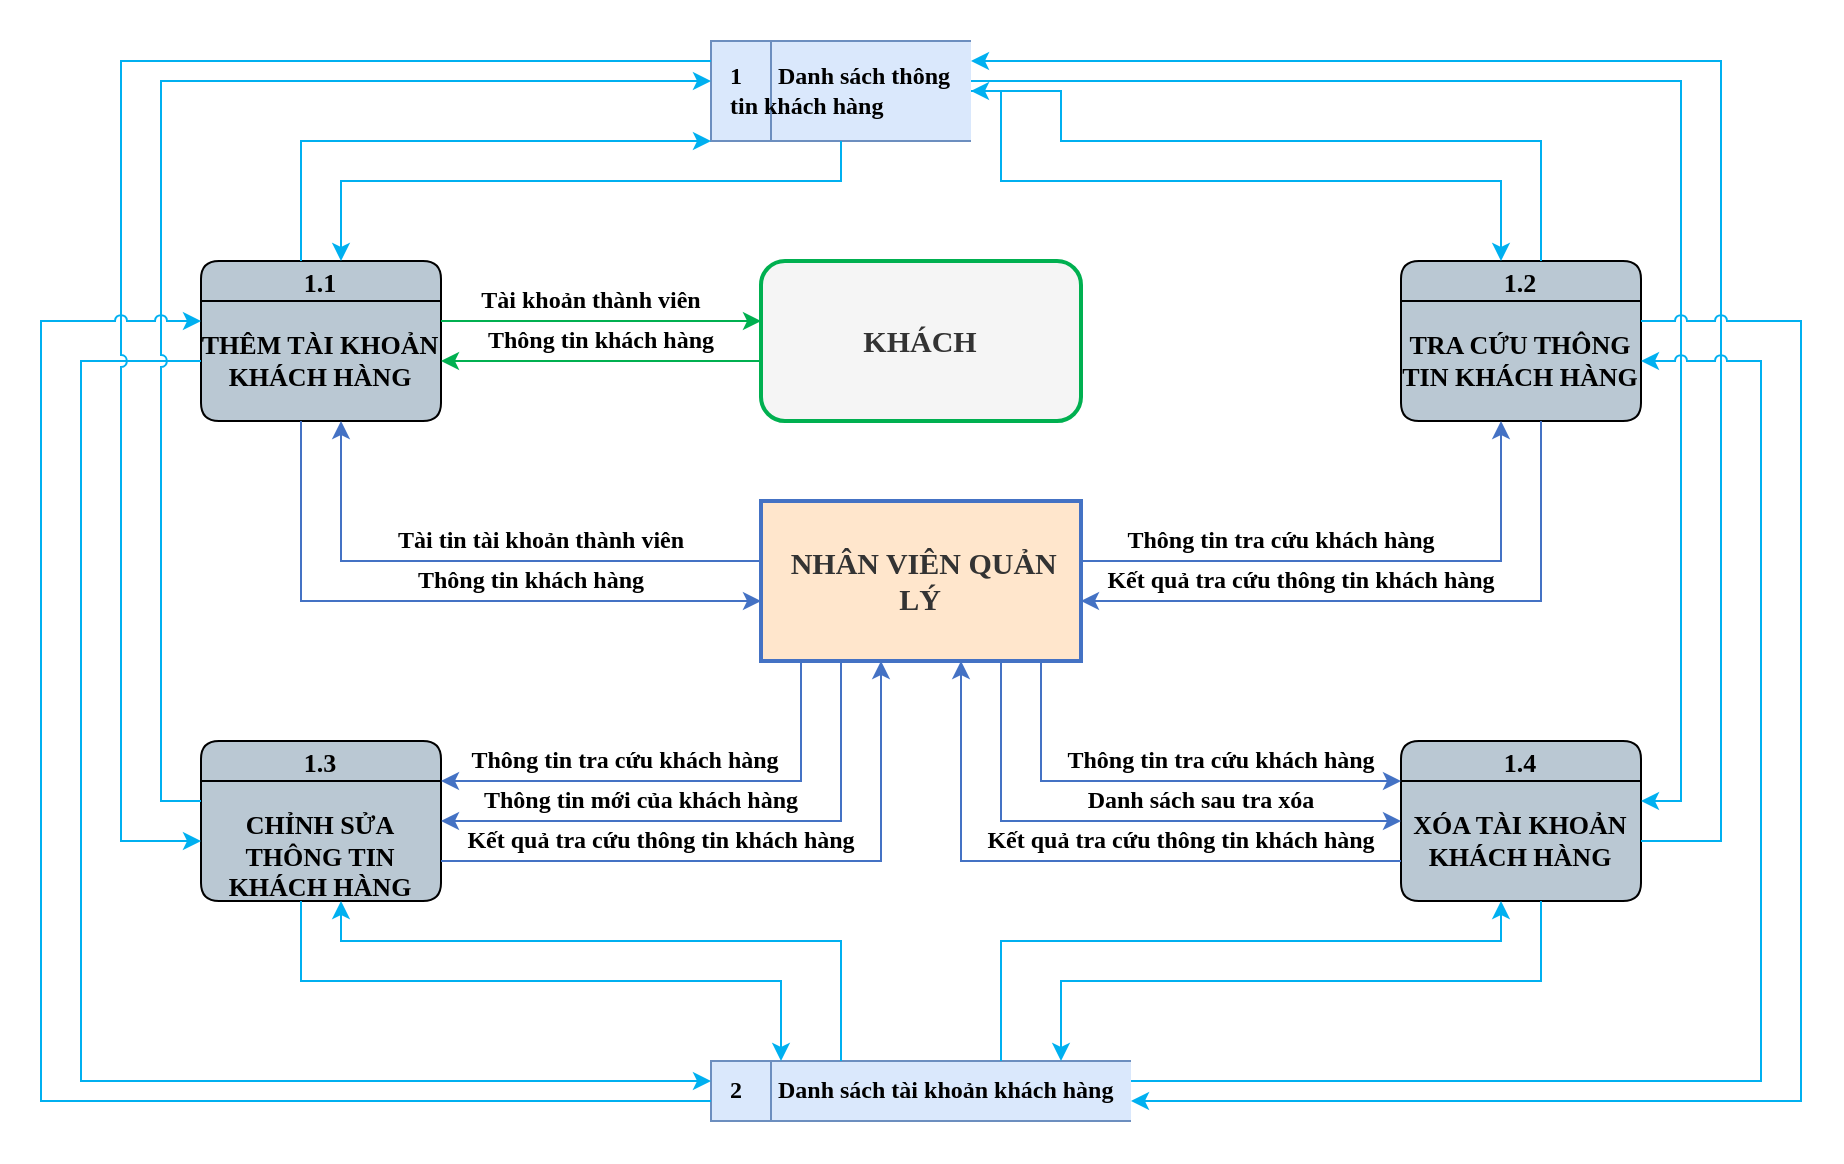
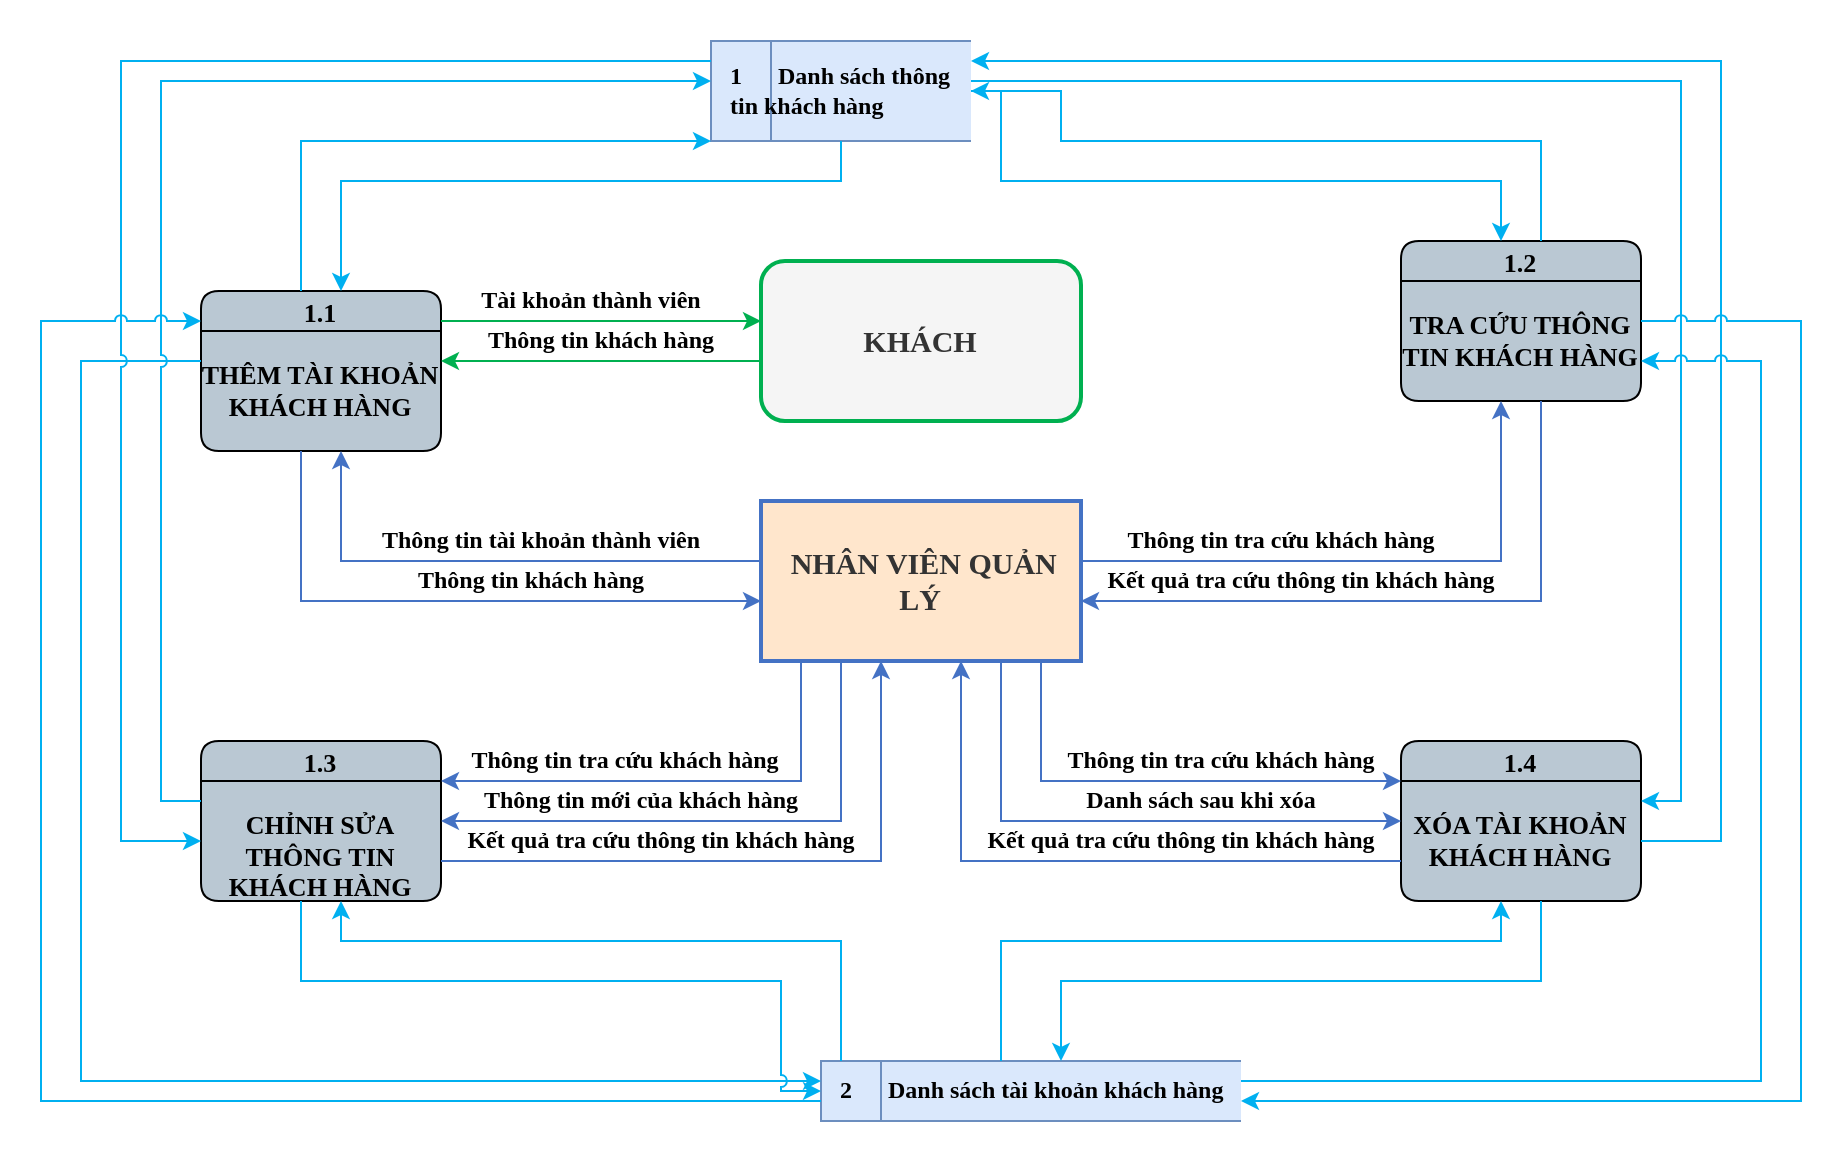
(321, 341) -> (321, 371)
(1521, 341) -> (1521, 321)
(542, 541) -> (542, 541)
(1202, 801) -> (1202, 801)
(921, 1091) -> (1031, 1091)
